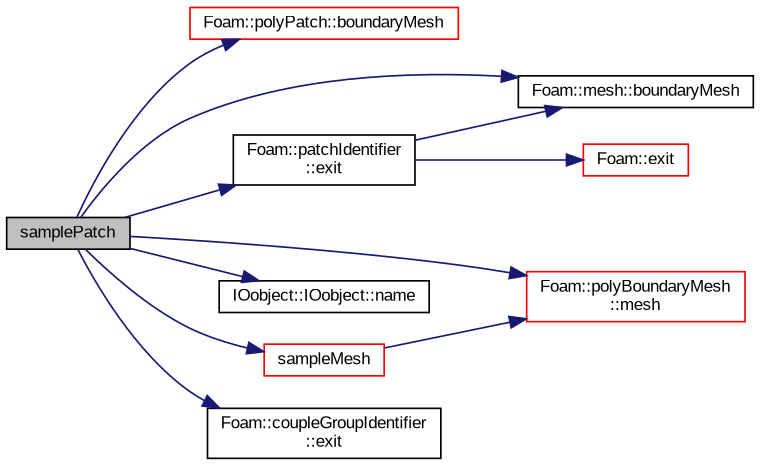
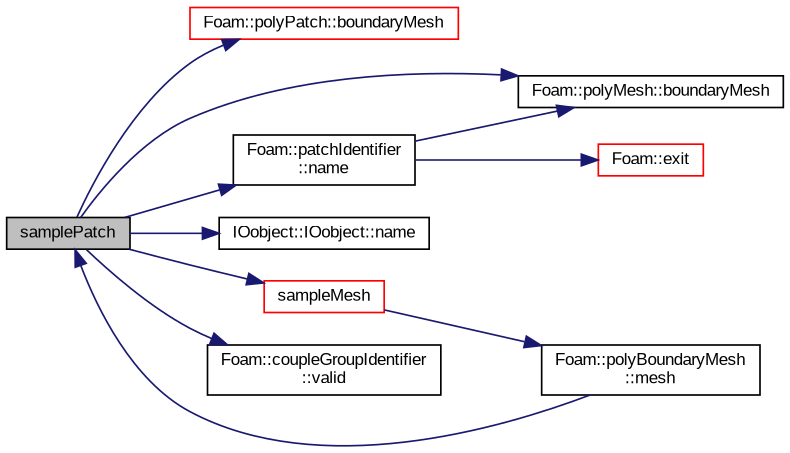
(636, 92) -> (651, 92)
(324, 160) -> (324, 160)
(321, 250) -> (298, 443)
(636, 297) -> (651, 370)
(324, 433) -> (324, 370)
